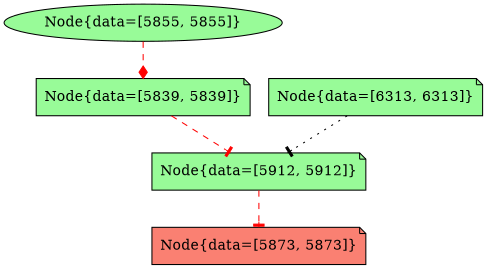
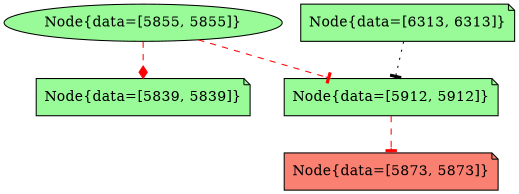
(199, 133) -> (262, 58)
